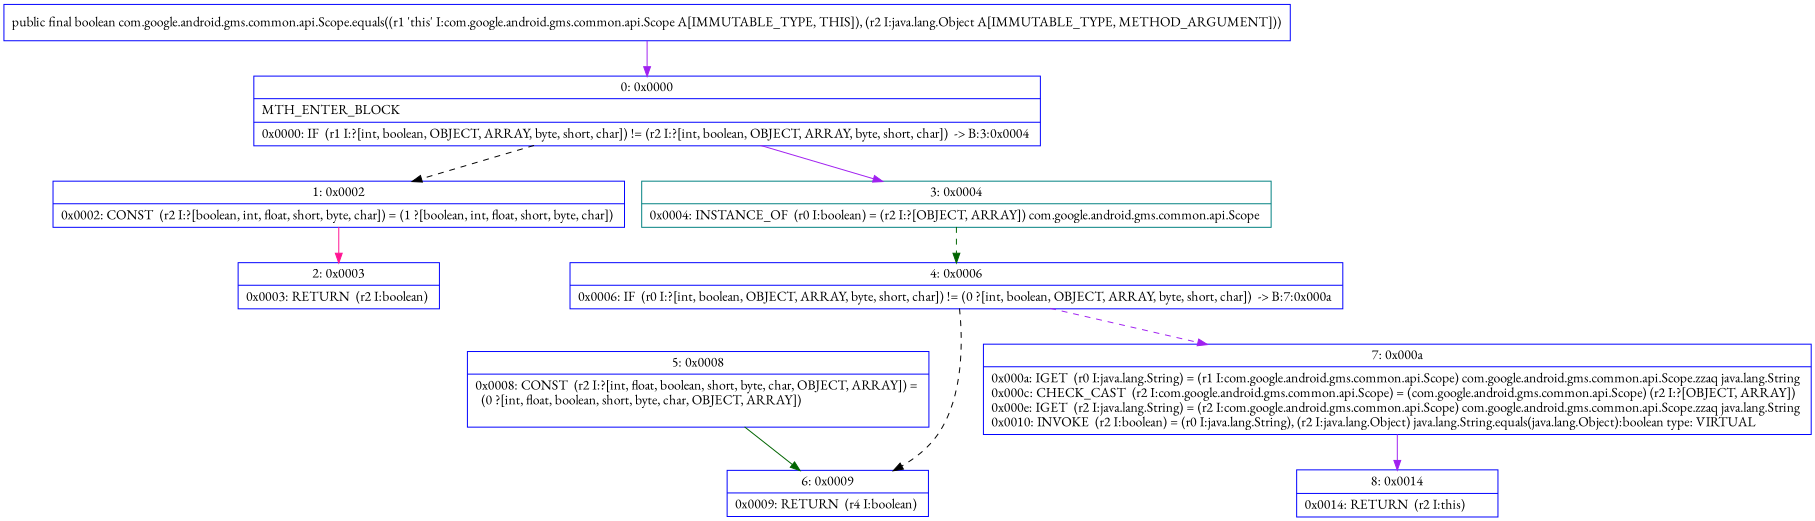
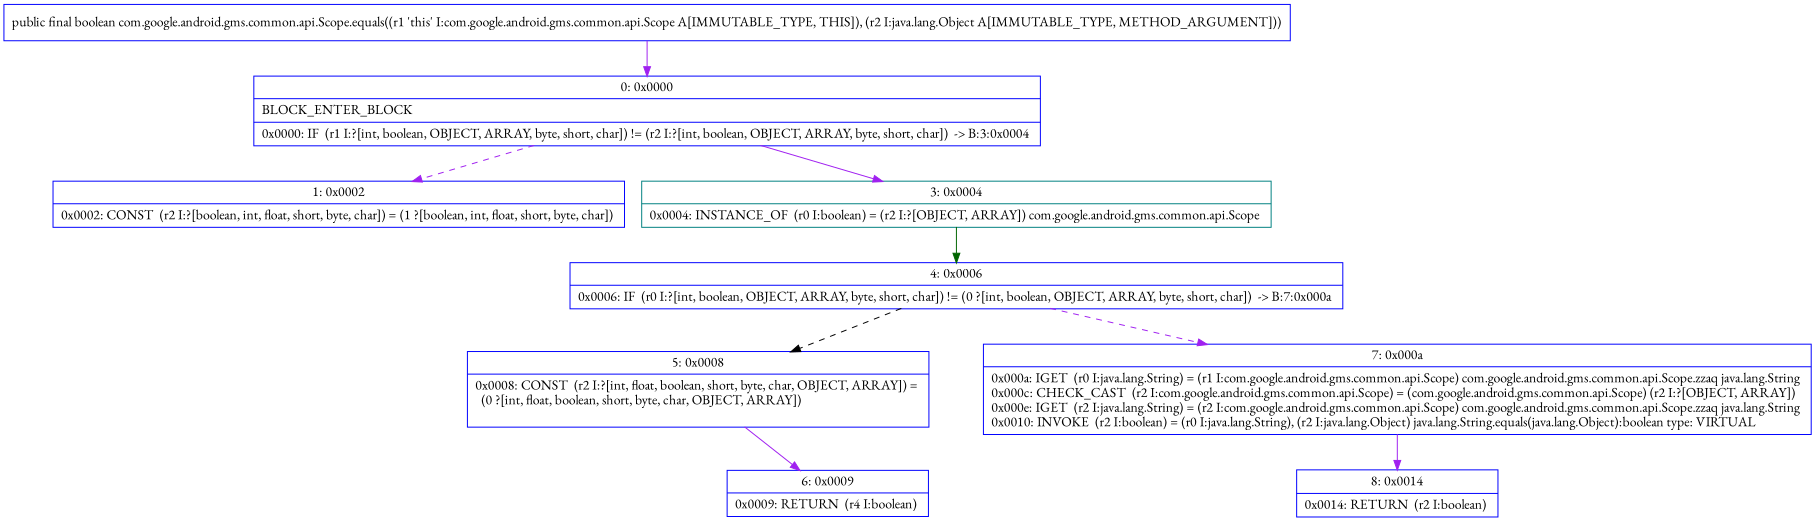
(331, 110) -> (337, 110)
(478, 162) -> (478, 162)
(956, 240) -> (956, 240)
(339, 286) -> none
(954, 397) -> (851, 328)
(768, 446) -> (768, 446)
(1387, 505) -> (1397, 505)
